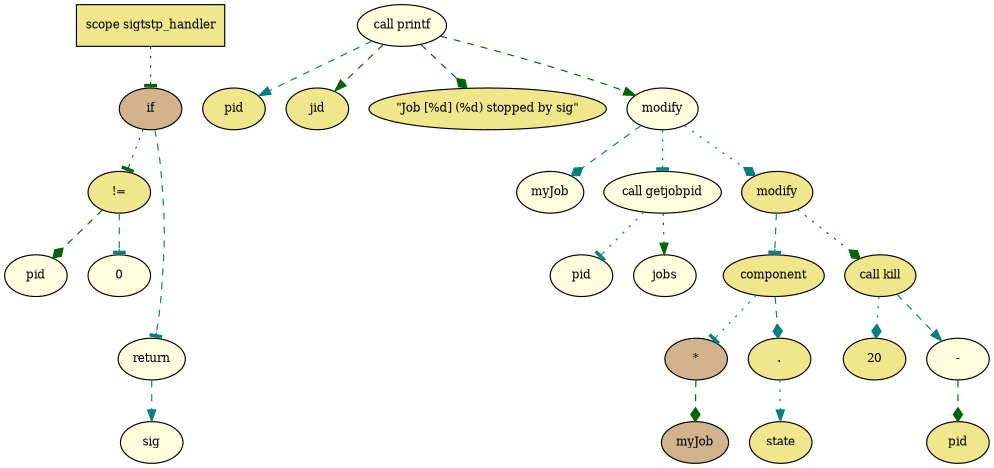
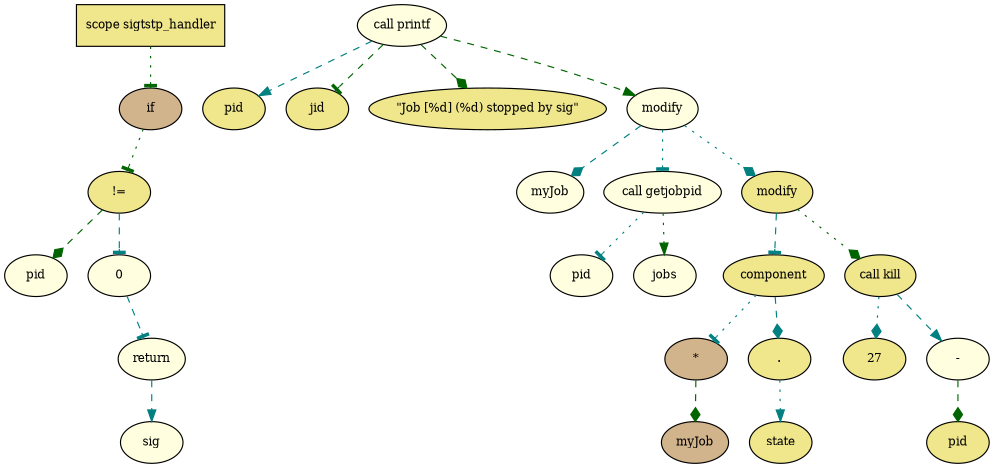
(361, 66) -> (361, 66)
(164, 231) -> (134, 314)
(875, 359) -> (875, 359)
